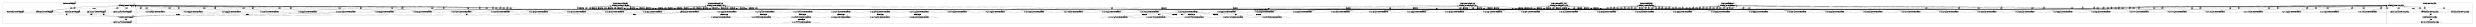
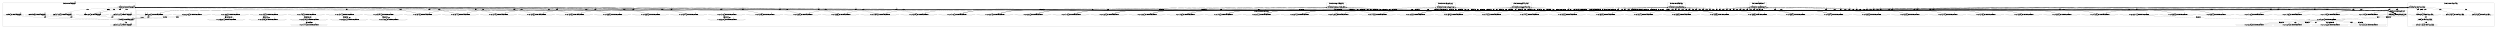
(1210, 15) -> (2227, 19)
